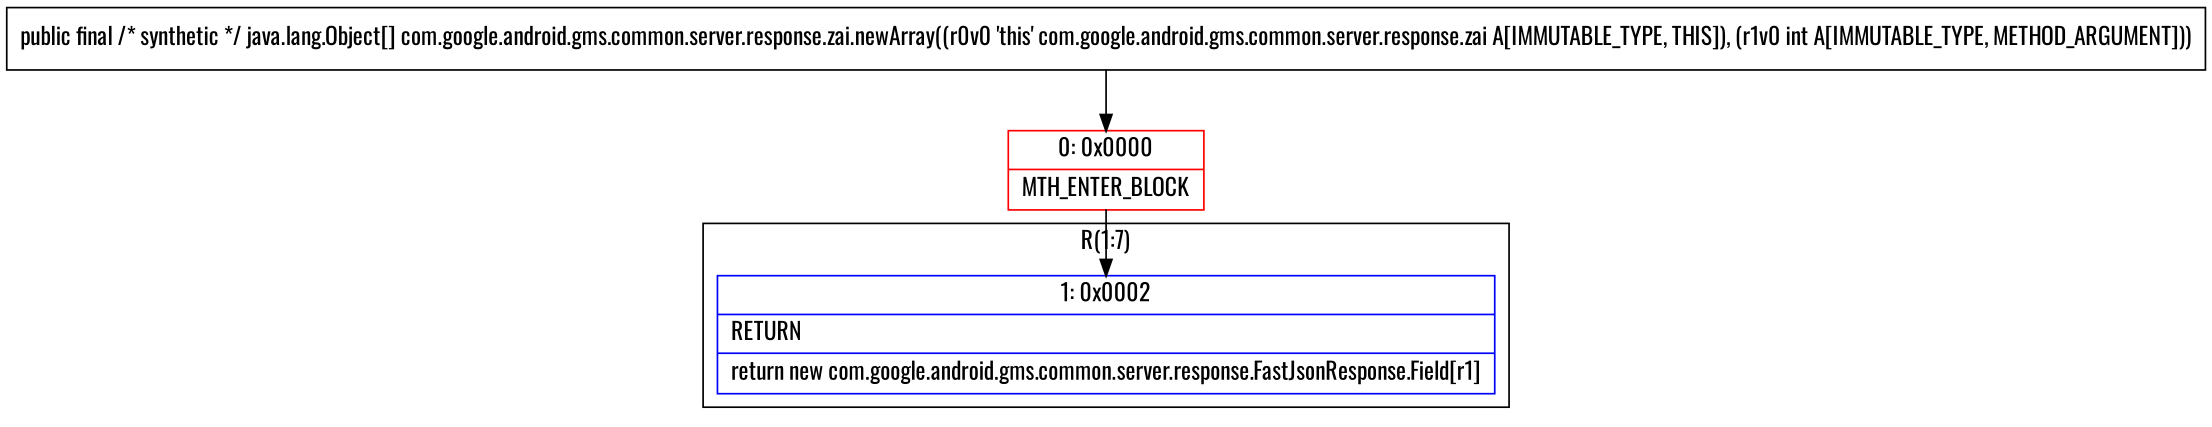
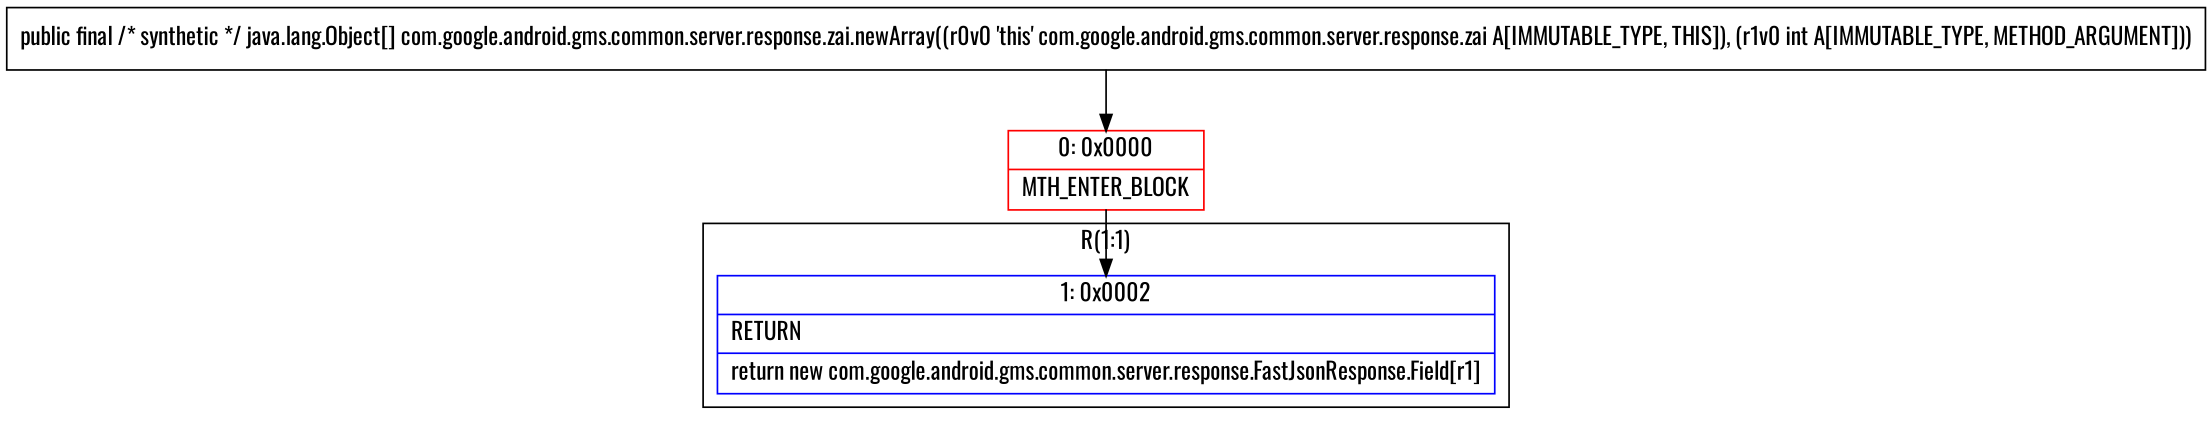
(1106, 243) -> (1106, 243)
